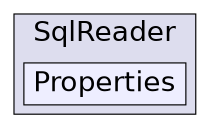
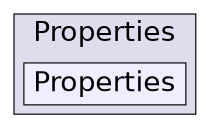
(105, 34) -> (105, 34)
